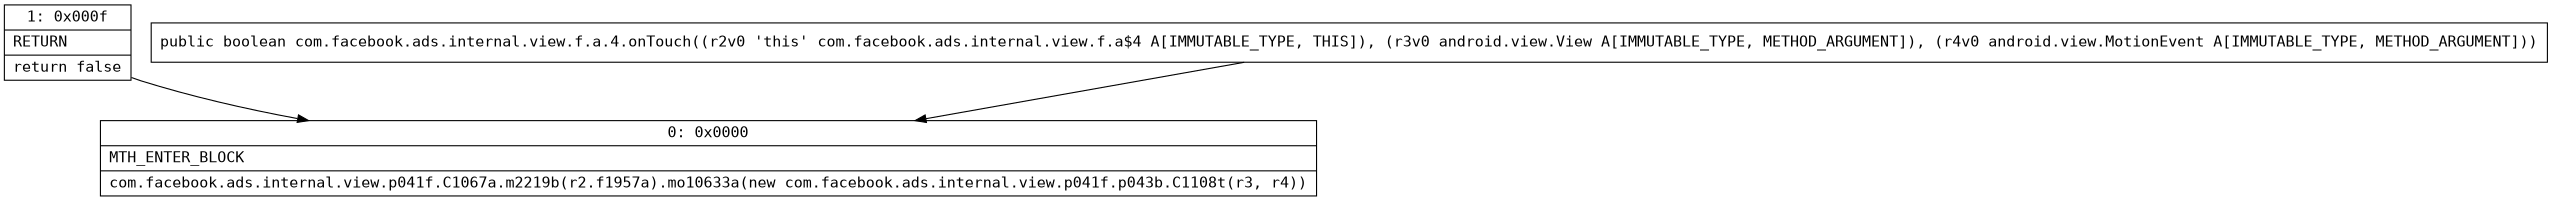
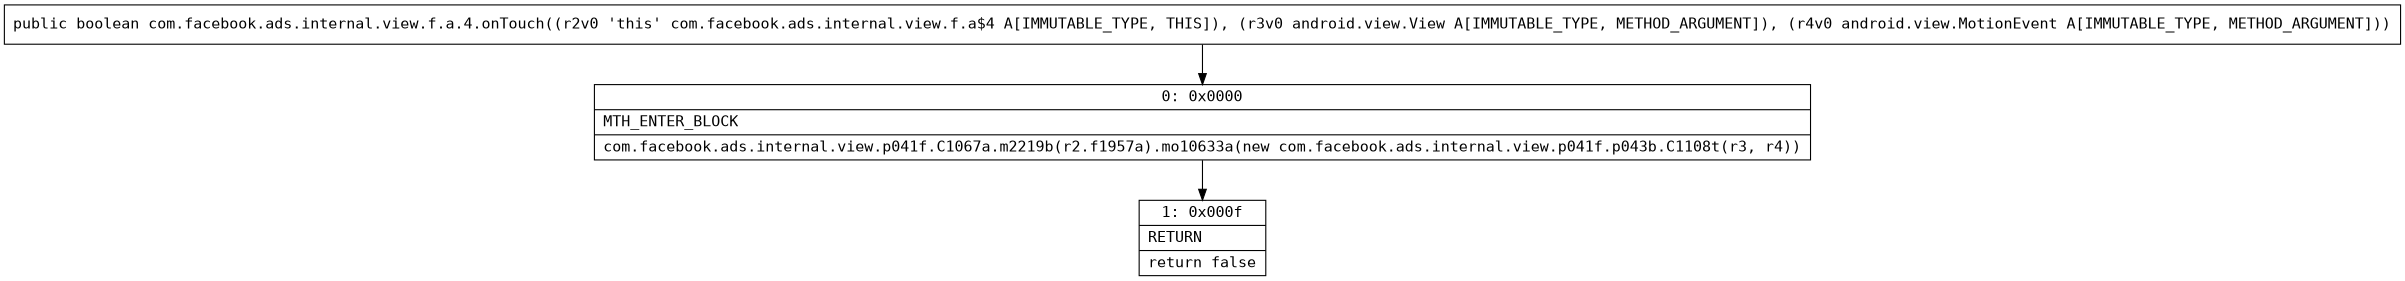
(214, 101) -> (1202, 175)
